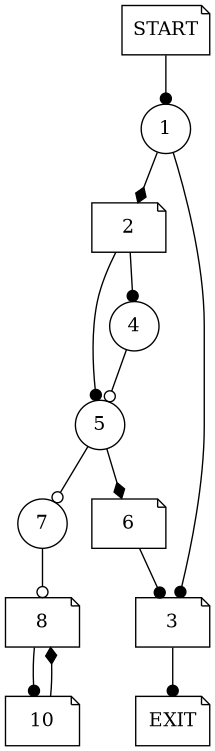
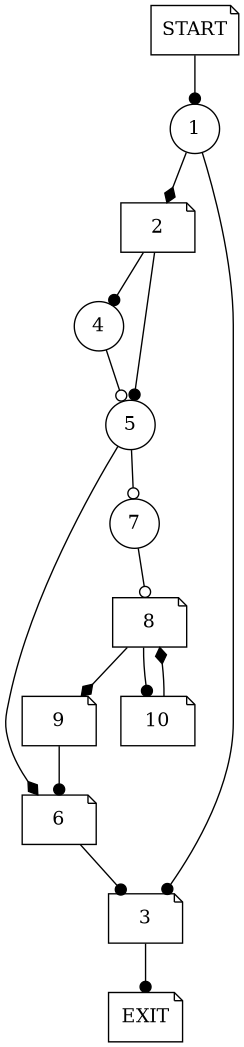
none -> (59, 721)
